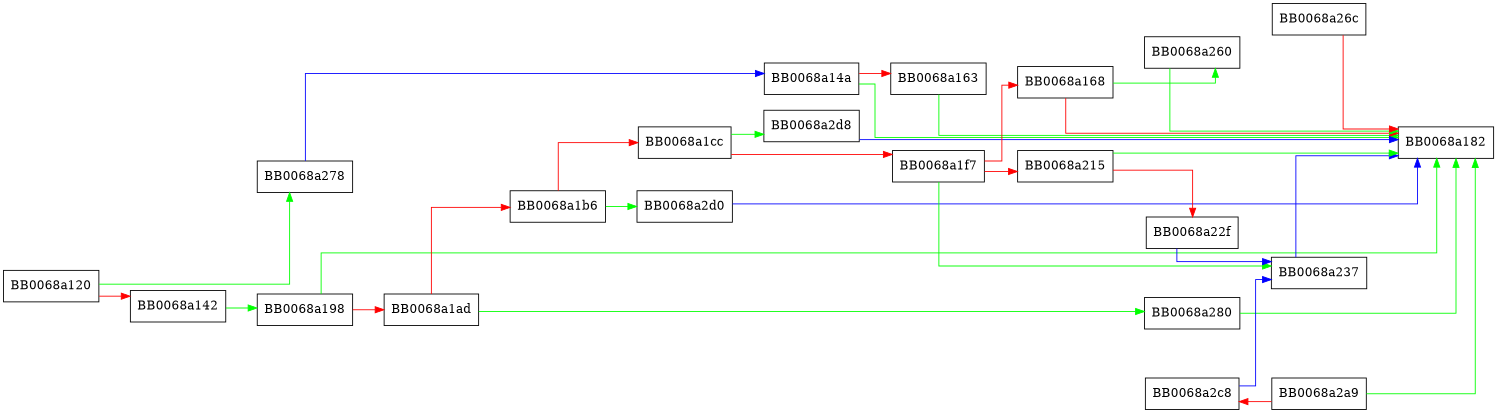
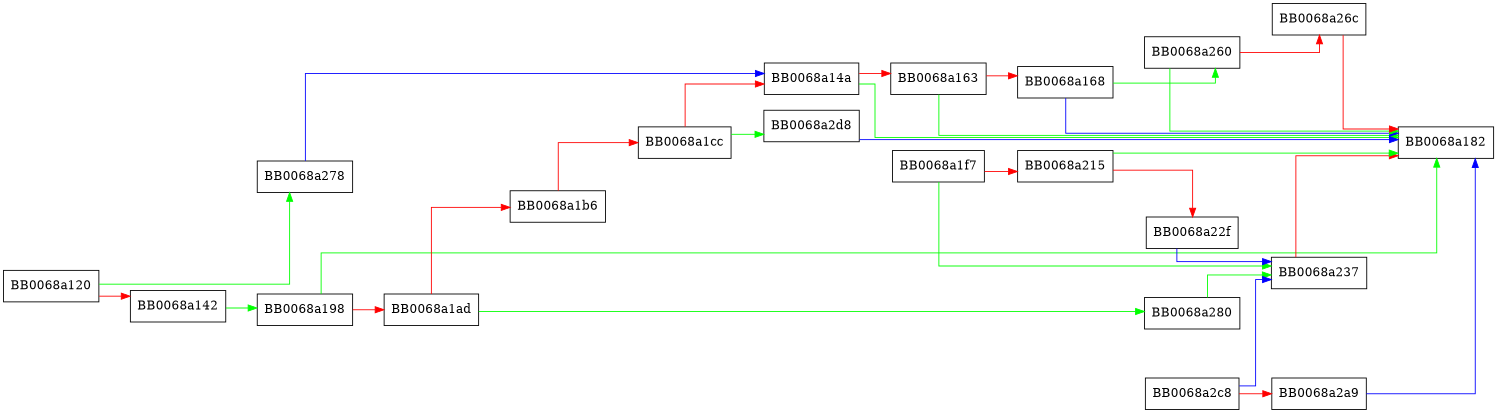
none -> (1284, 52)
(1002, 128) -> (997, 76)
(1210, 133) -> (1210, 133)
(807, 154) -> (699, 84)
(1296, 160) -> (1296, 160)
(685, 206) -> none
(1421, 313) -> (1224, 275)
(1475, 335) -> (1475, 335)
(1260, 402) -> (1251, 394)
